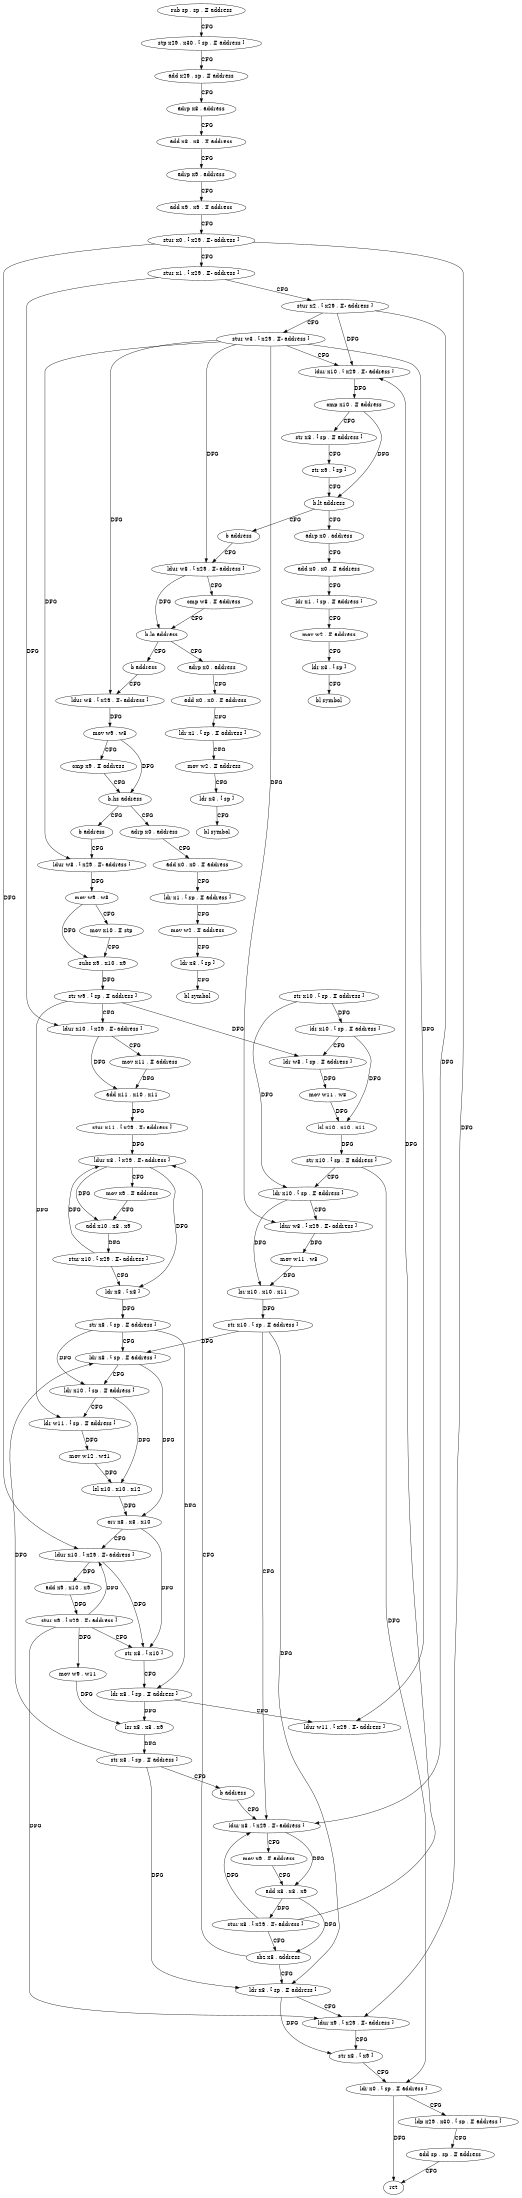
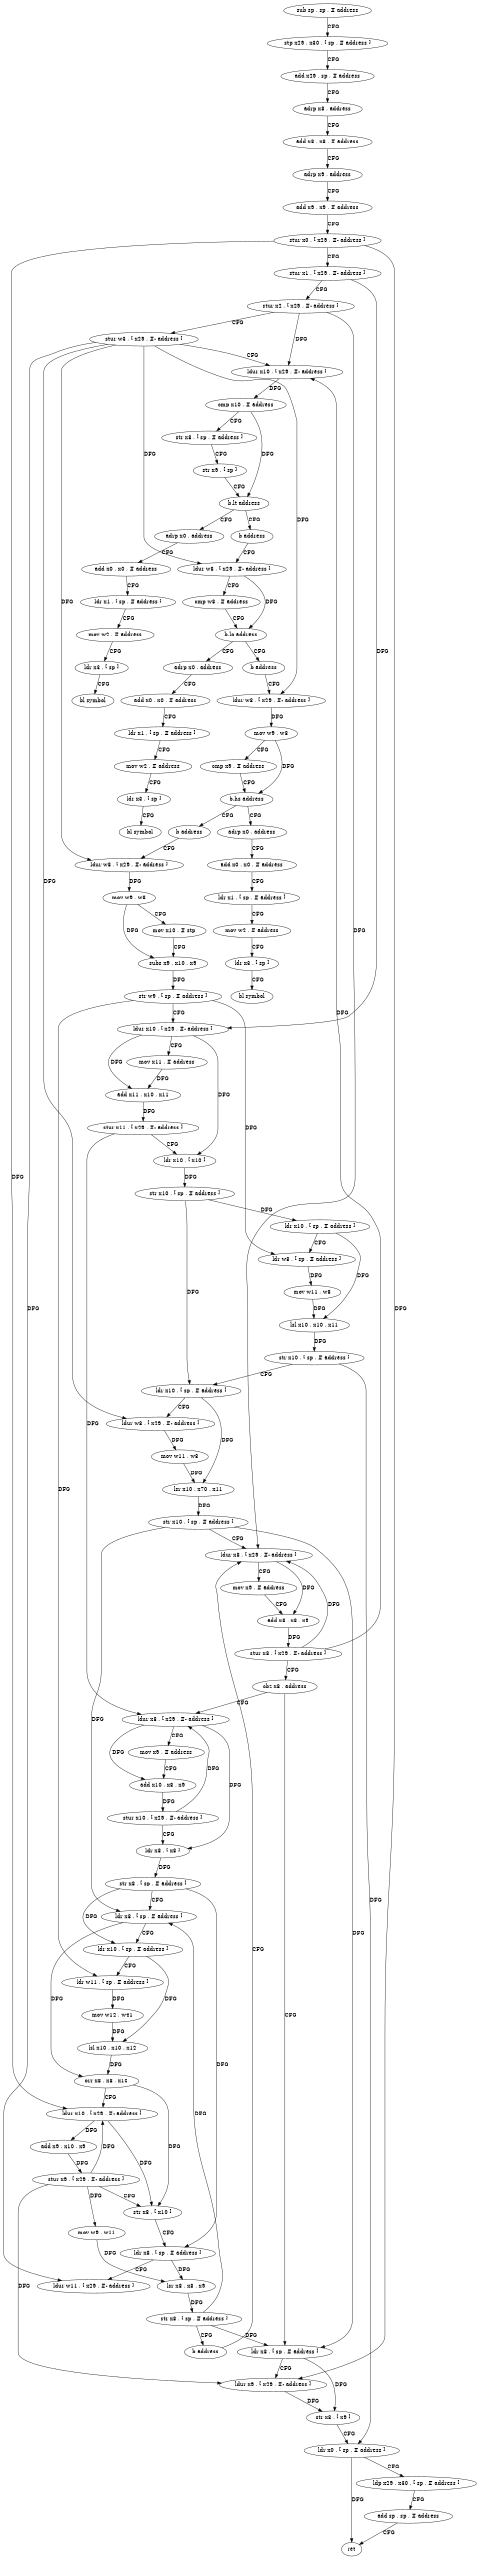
none -> (185, 1161)
(263, 1292) -> (198, 1490)
(324, 1924) -> none
(362, 2040) -> (313, 2401)
